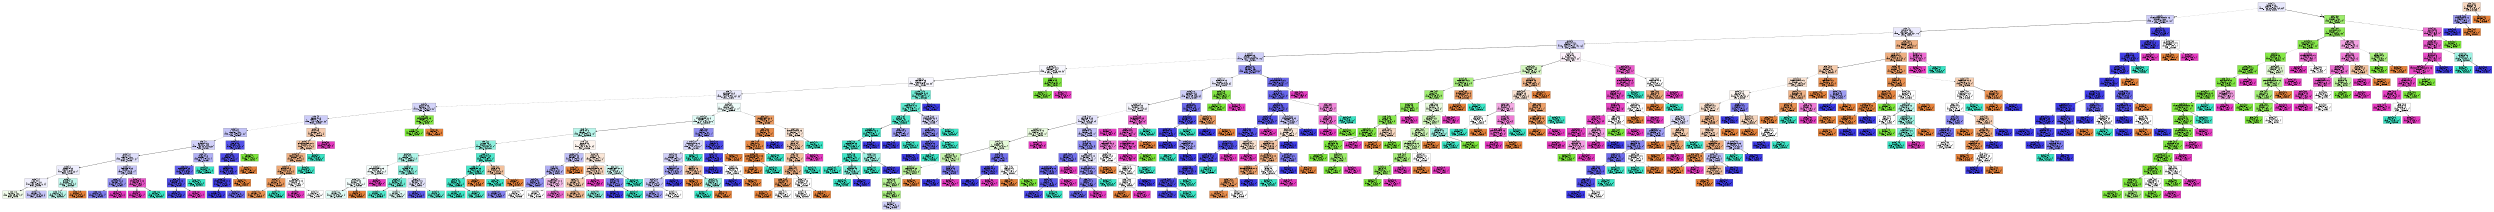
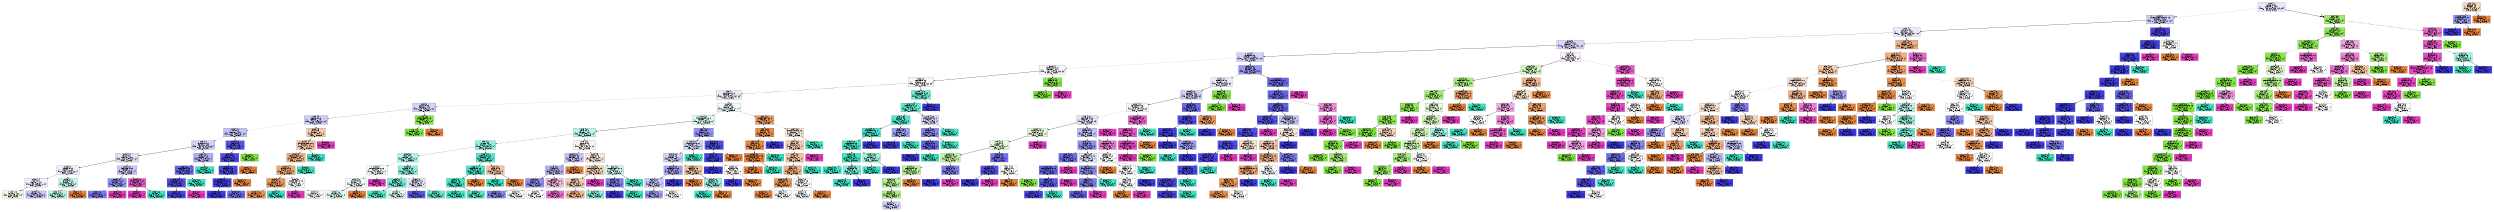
(2204, 122) -> (2204, 122)
(1077, 176) -> (1088, 176)
